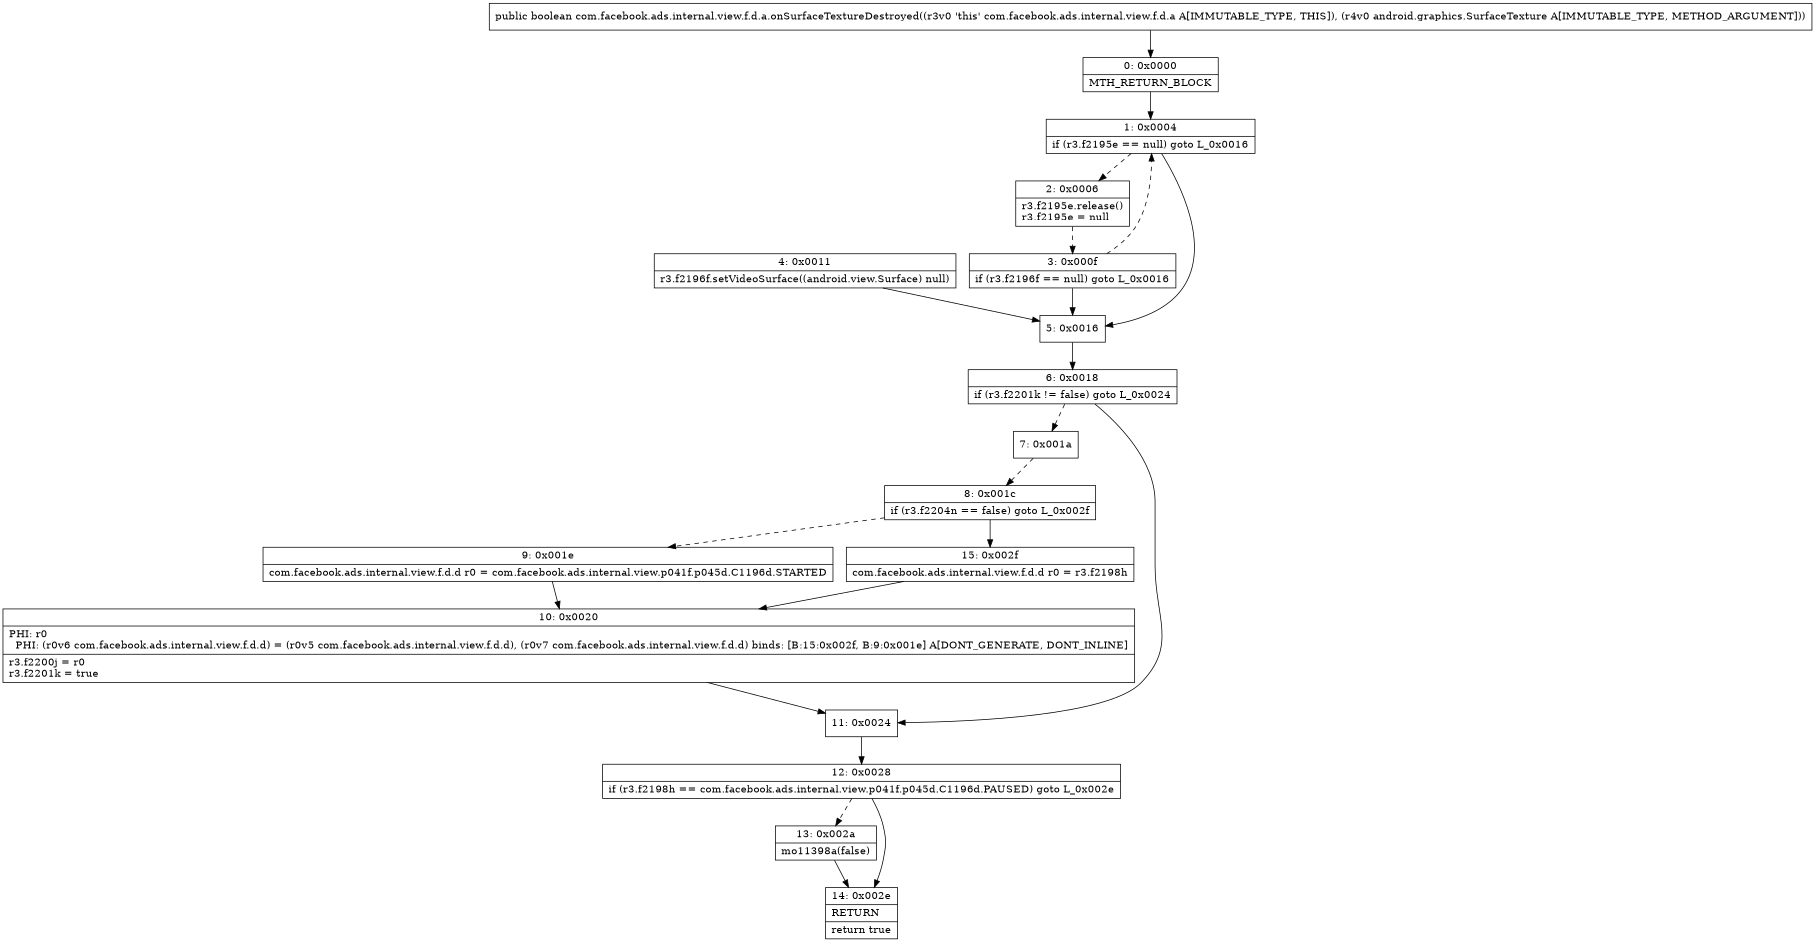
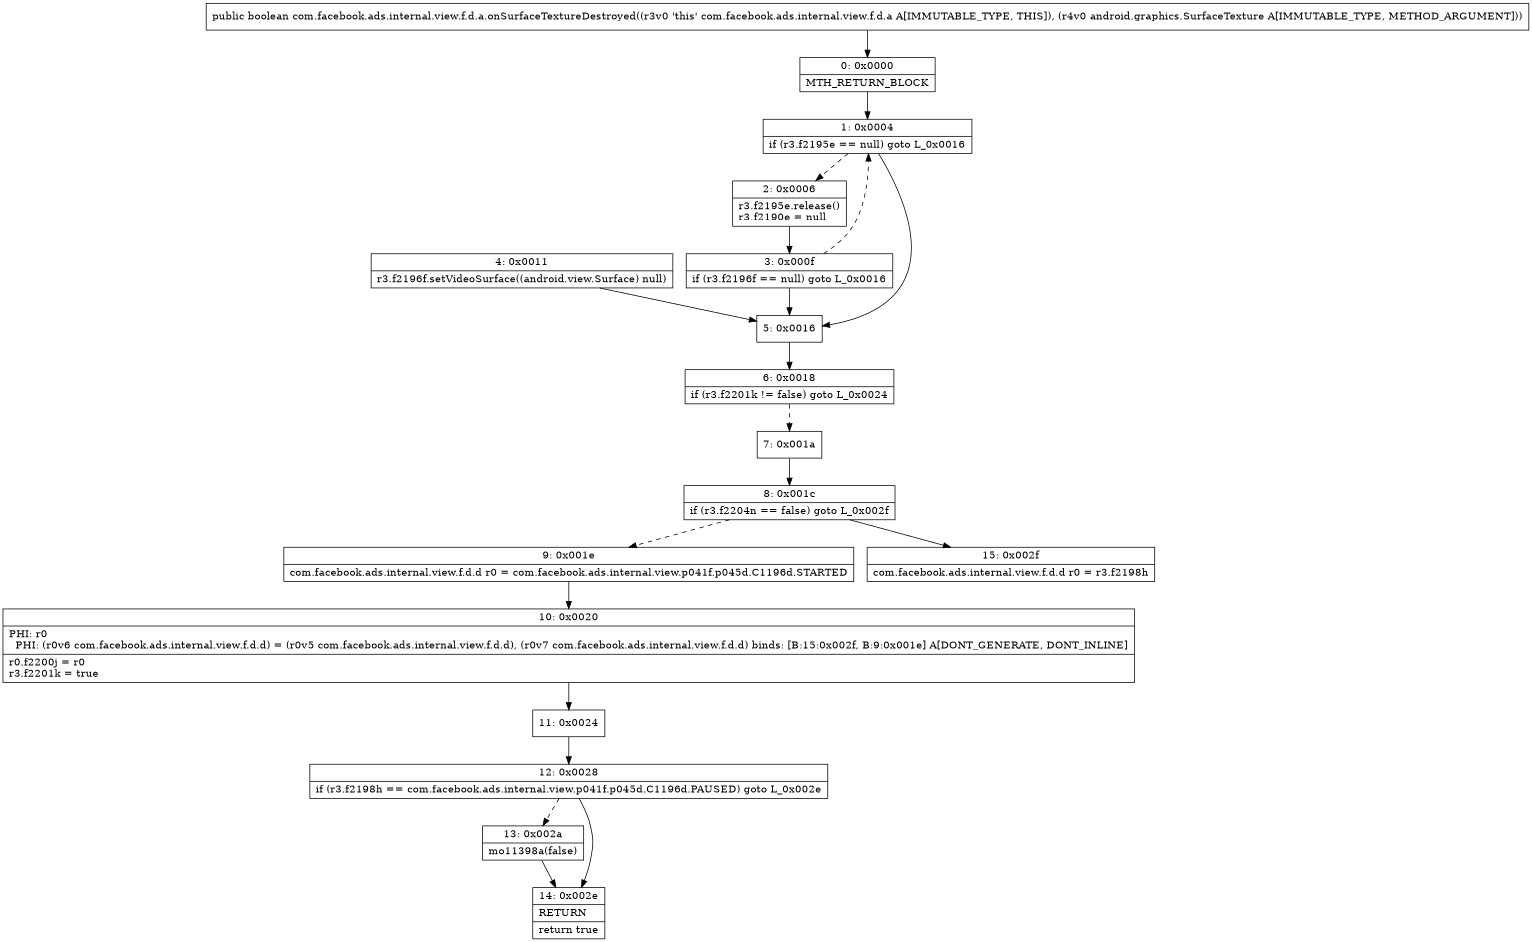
(1066, 217) -> (782, 217)
(1073, 236) -> (789, 236)
(1022, 469) -> (789, 468)
(835, 594) -> none
(1158, 657) -> none
(47, 662) -> (47, 662)
